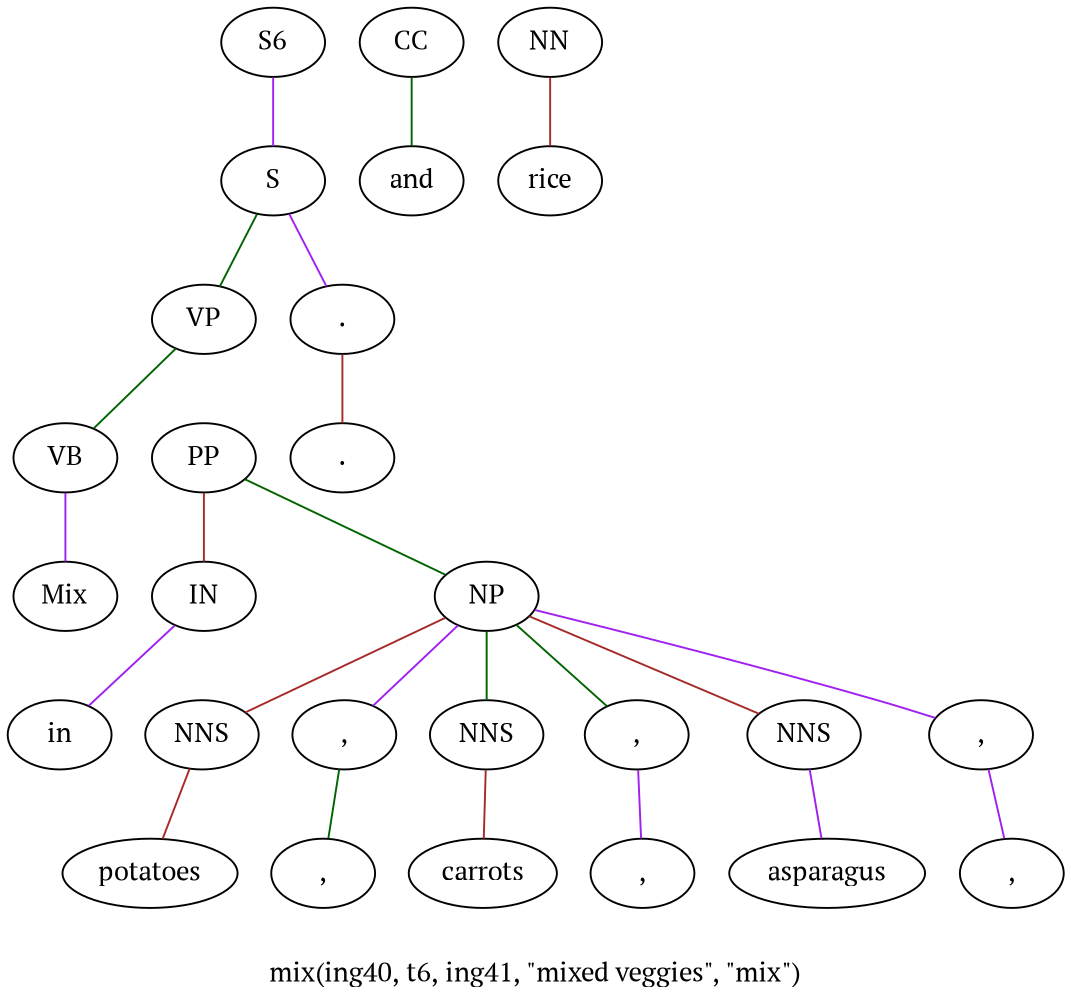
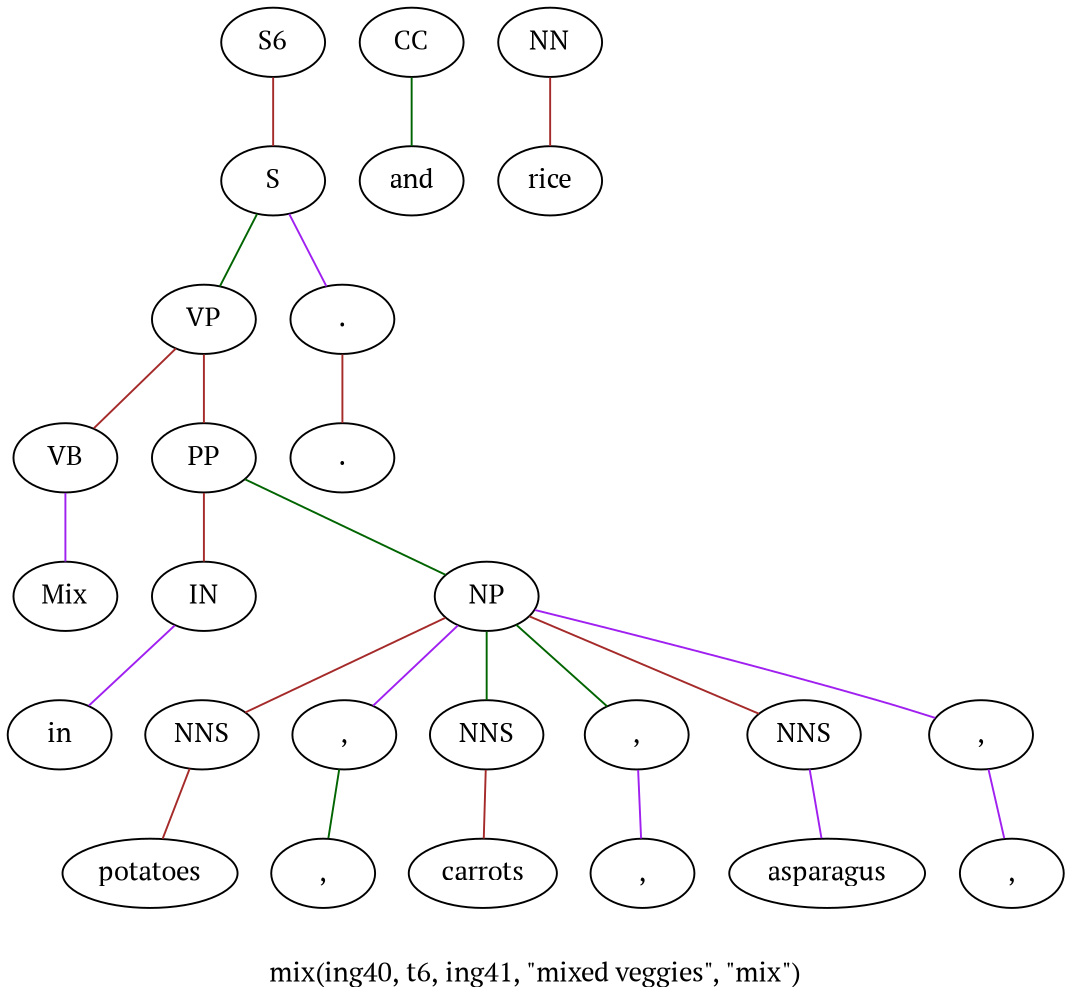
(273, 112) -> (273, 112)
(135, 388) -> (135, 388)
none -> (204, 389)
